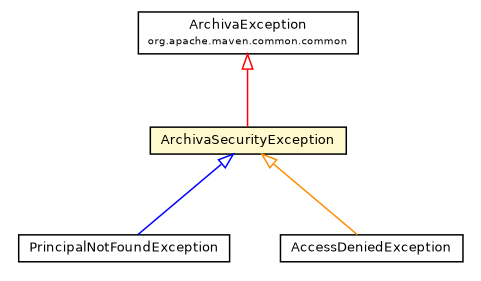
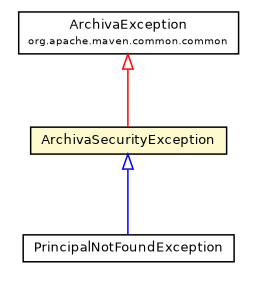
(372, 248) -> none
